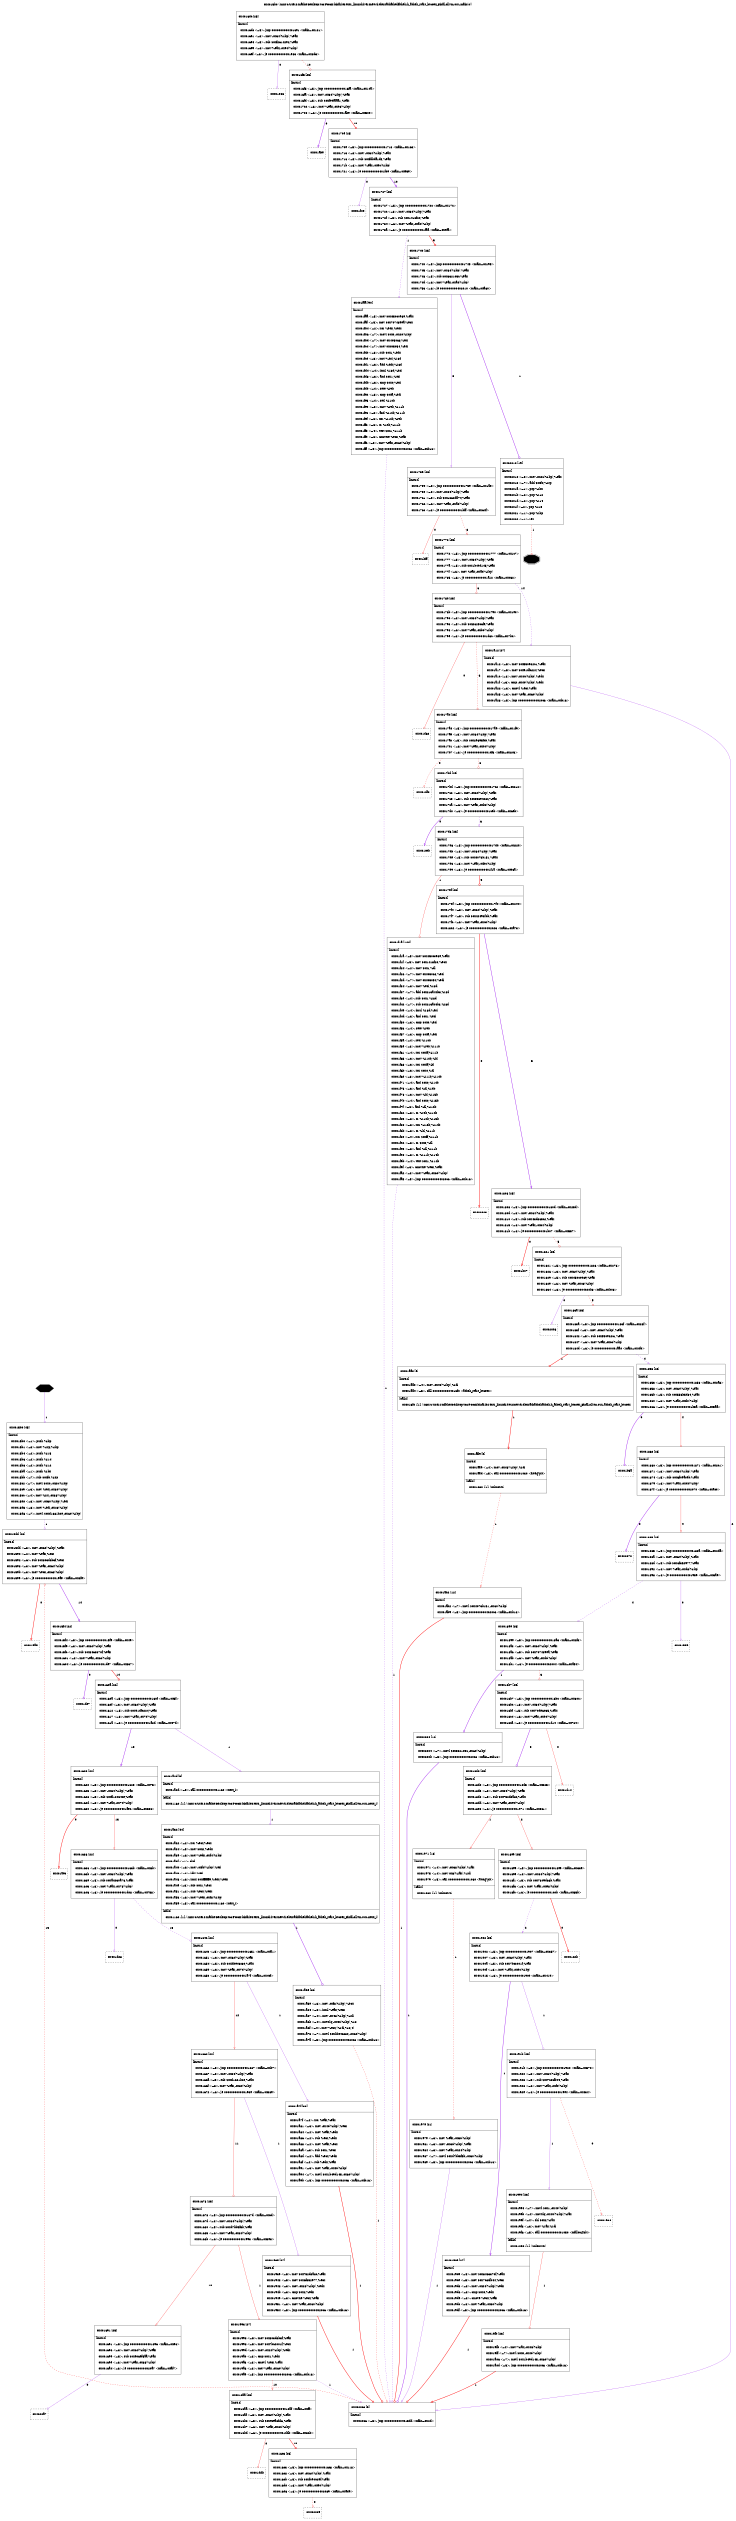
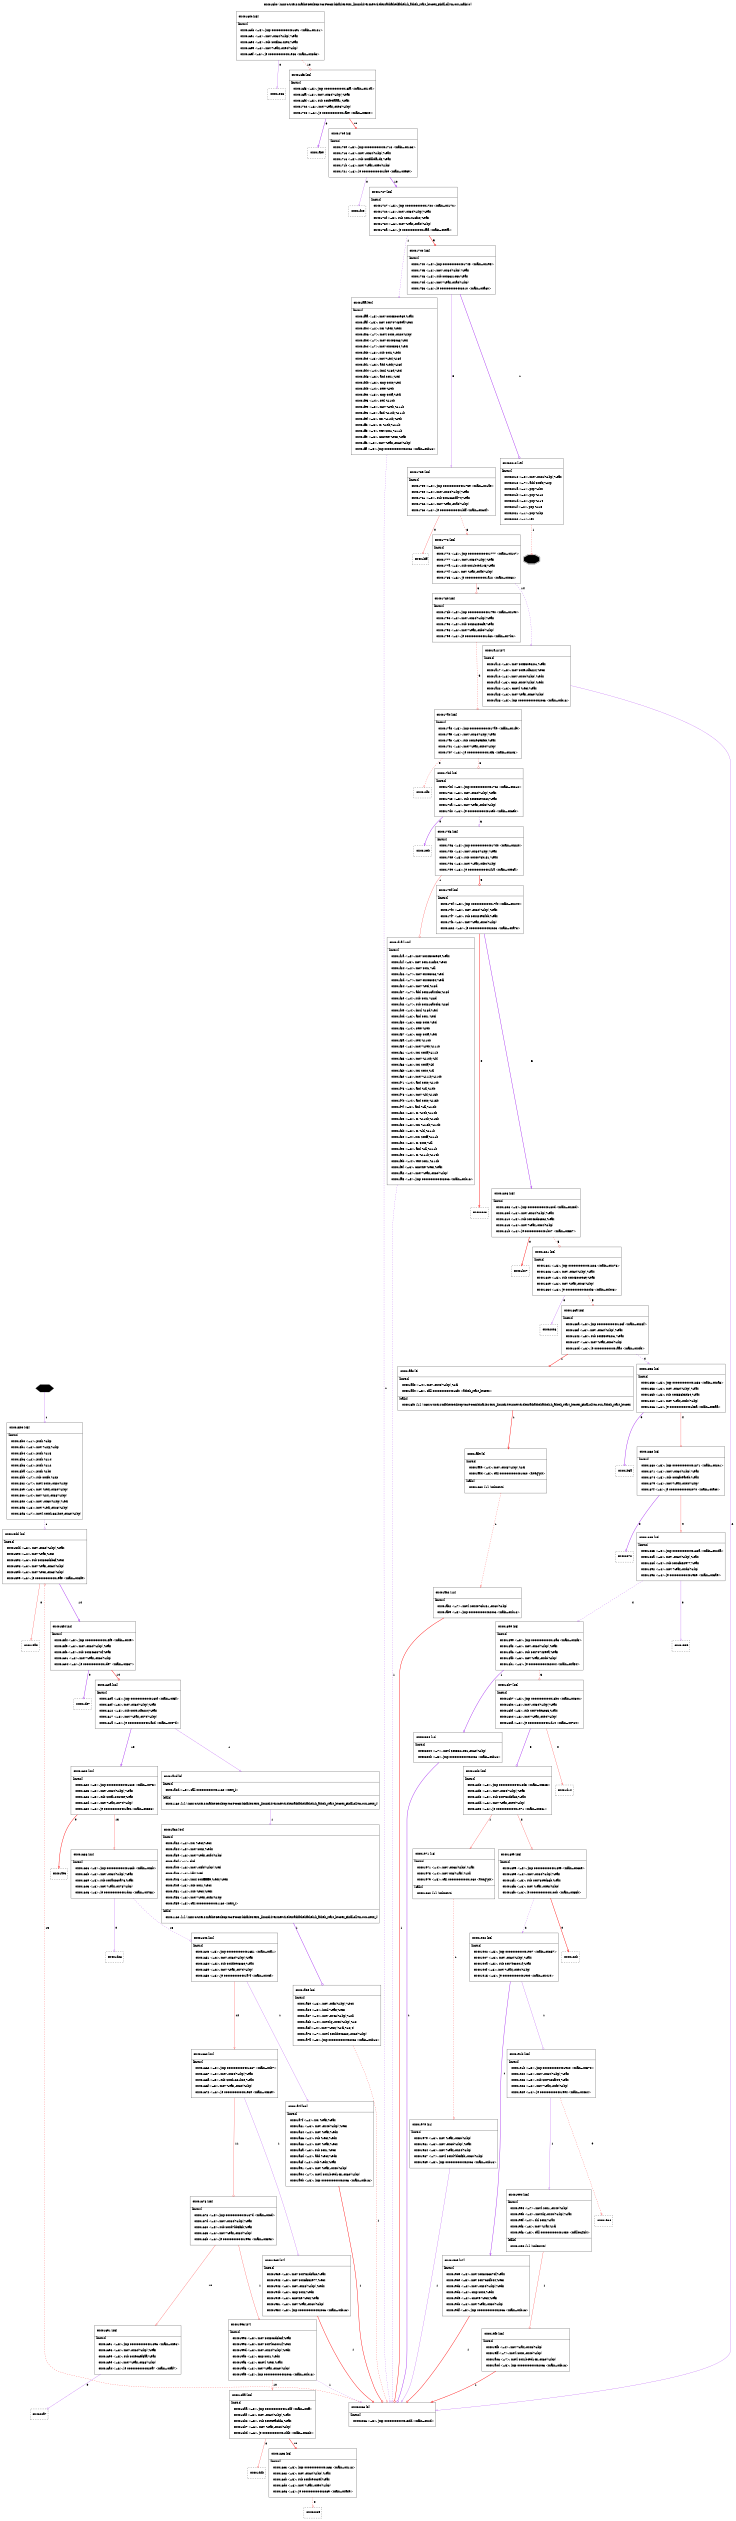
(422, 734) -> none
(36, 1611) -> (36, 1611)
